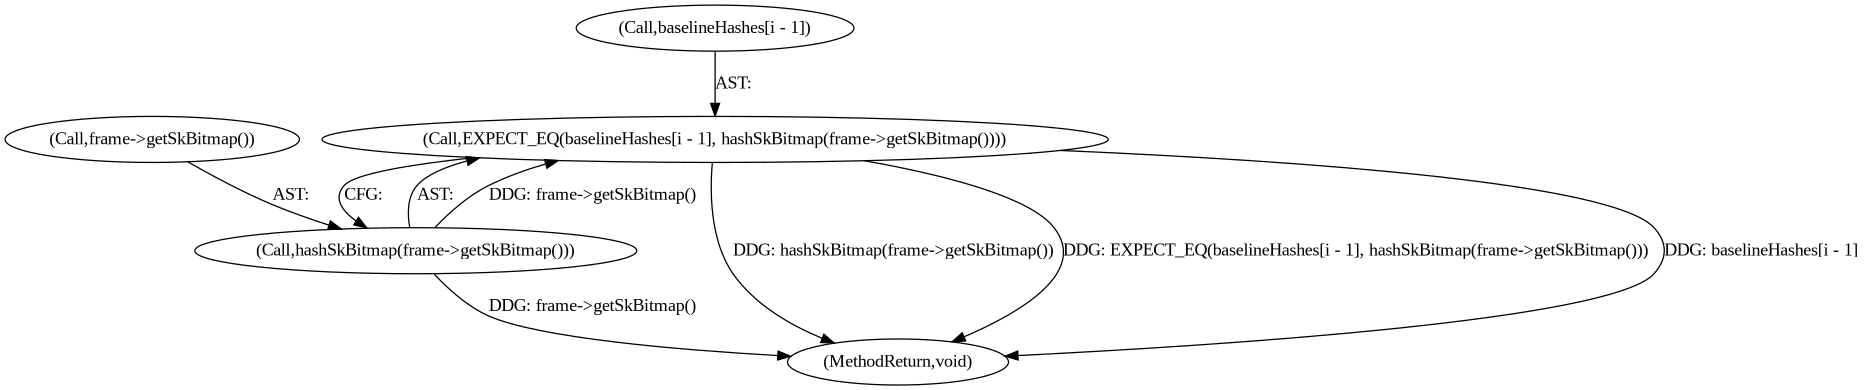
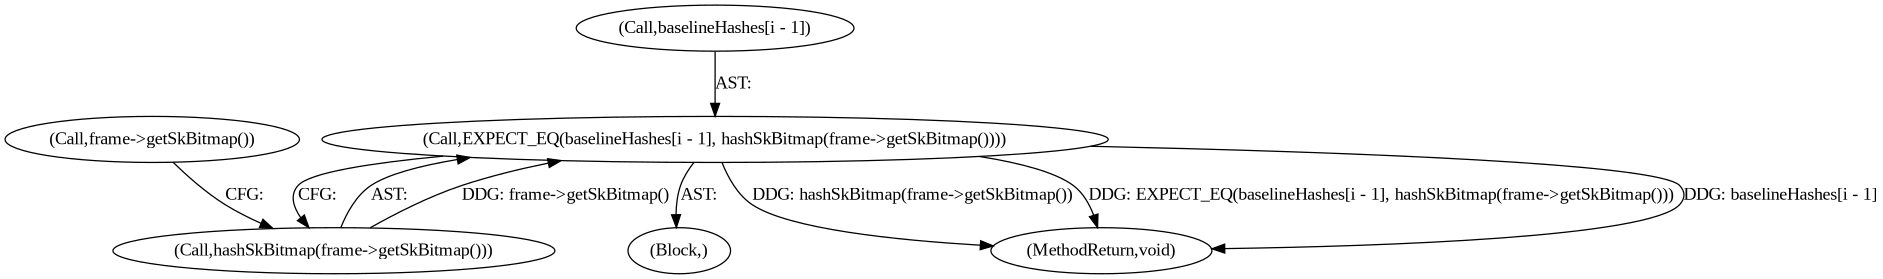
(294, 195) -> (247, 195)
none -> (679, 251)
(598, 340) -> none
